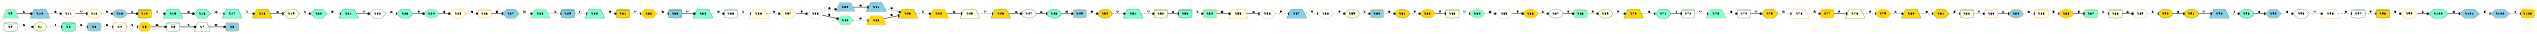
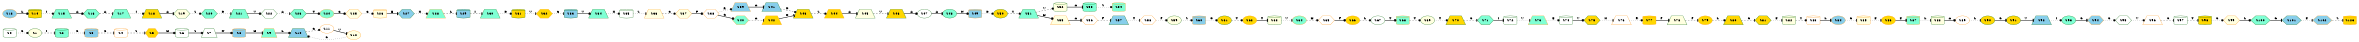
(106, 14) -> (328, 40)
(1222, 14) -> (1044, 17)
none -> (254, 33)
